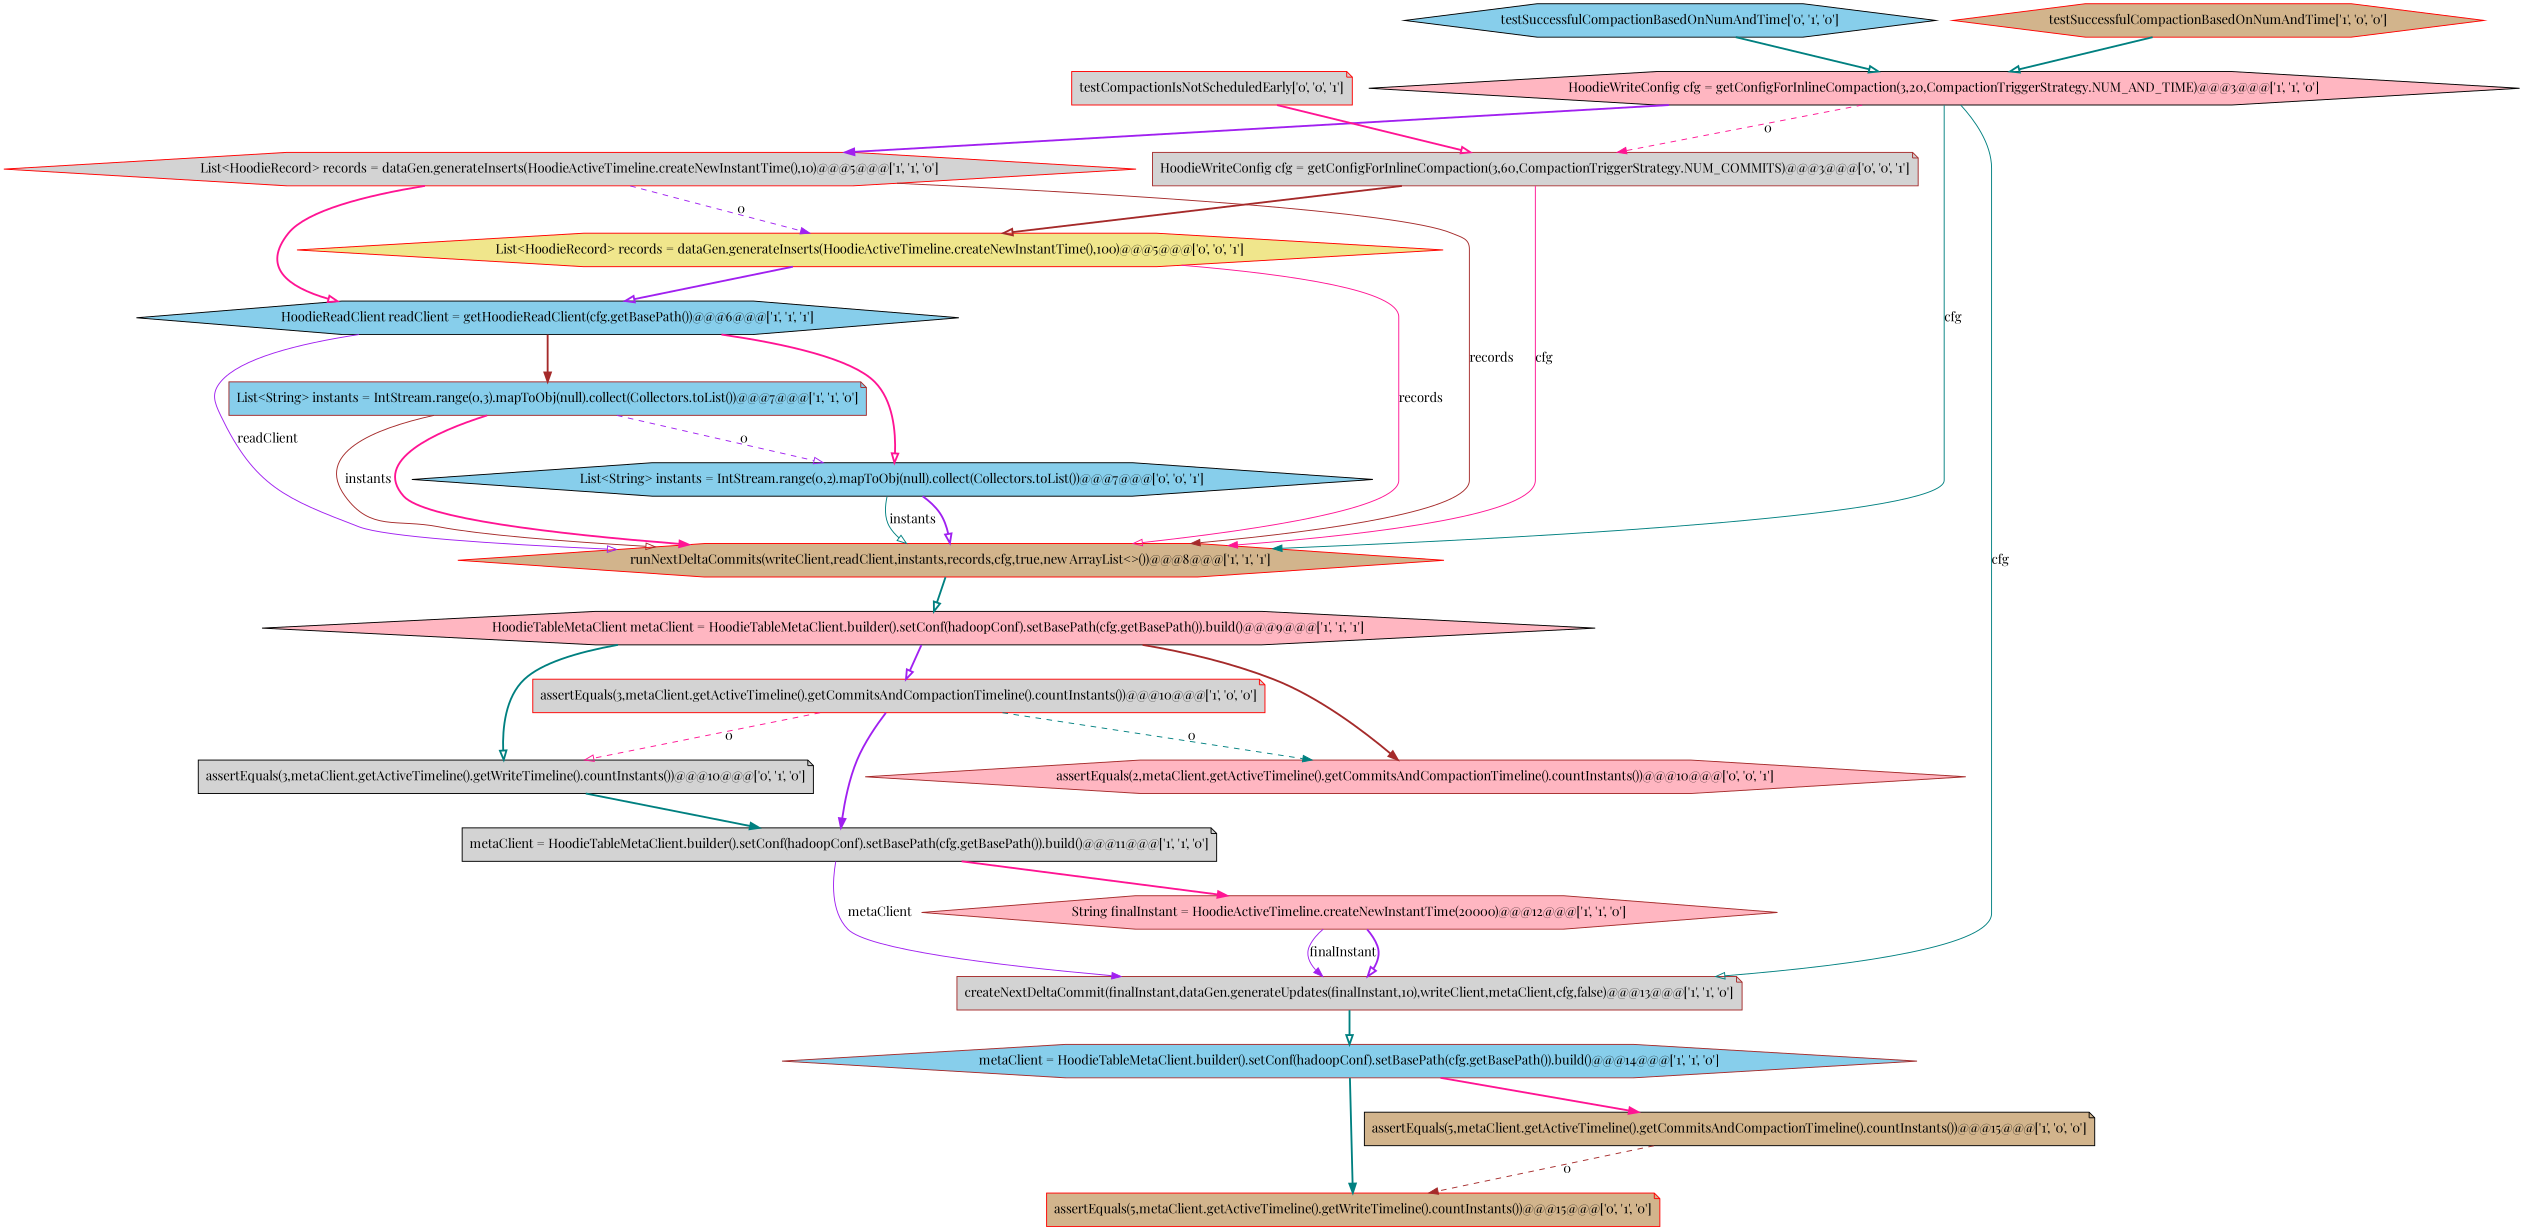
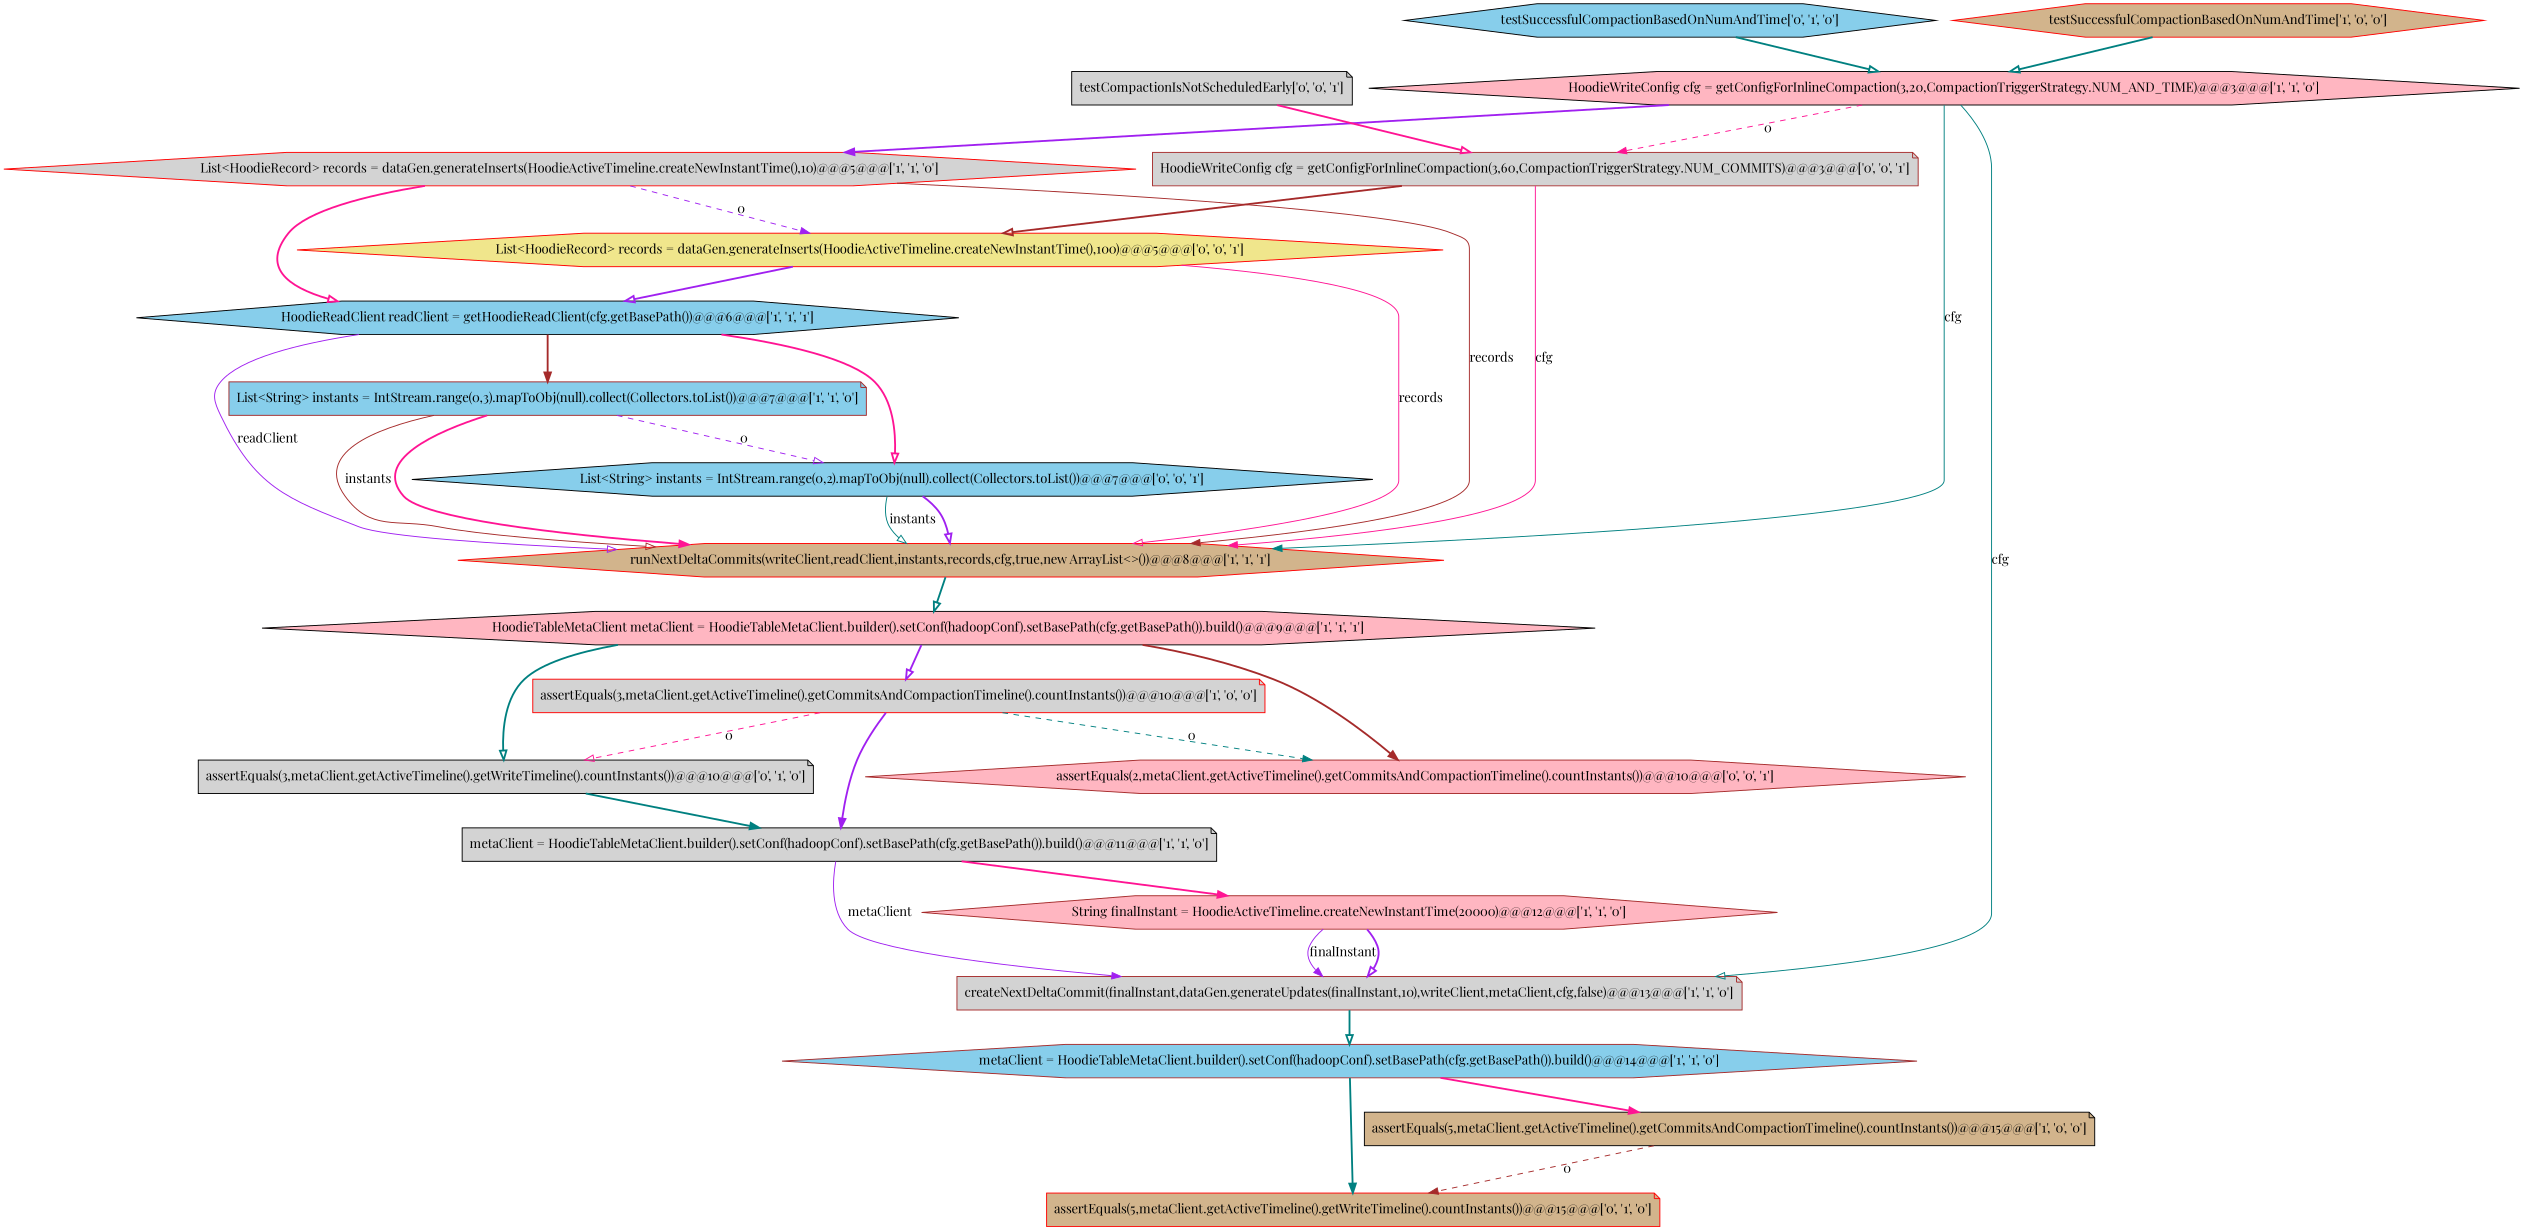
(1212, 88) -> (1212, 88)
